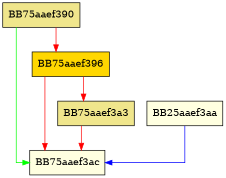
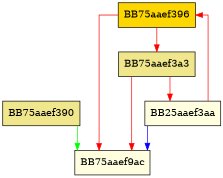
(56, 36) -> (208, 55)
none -> (170, 85)
(67, 163) -> (112, 163)
